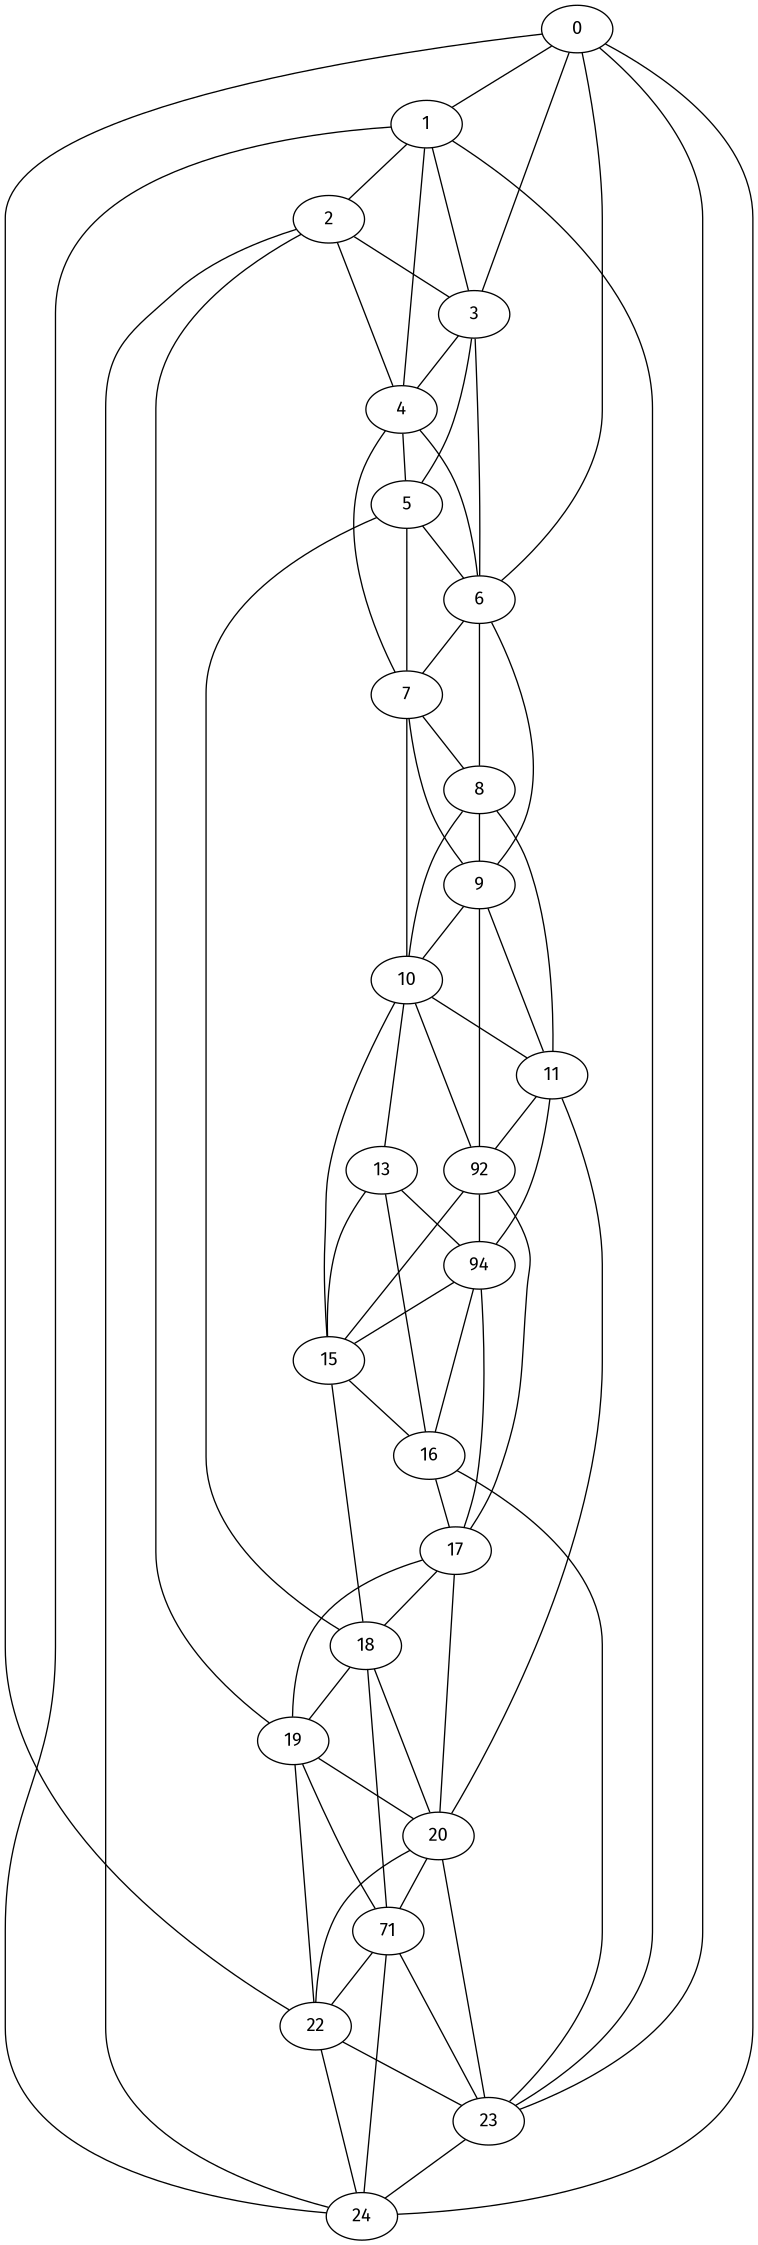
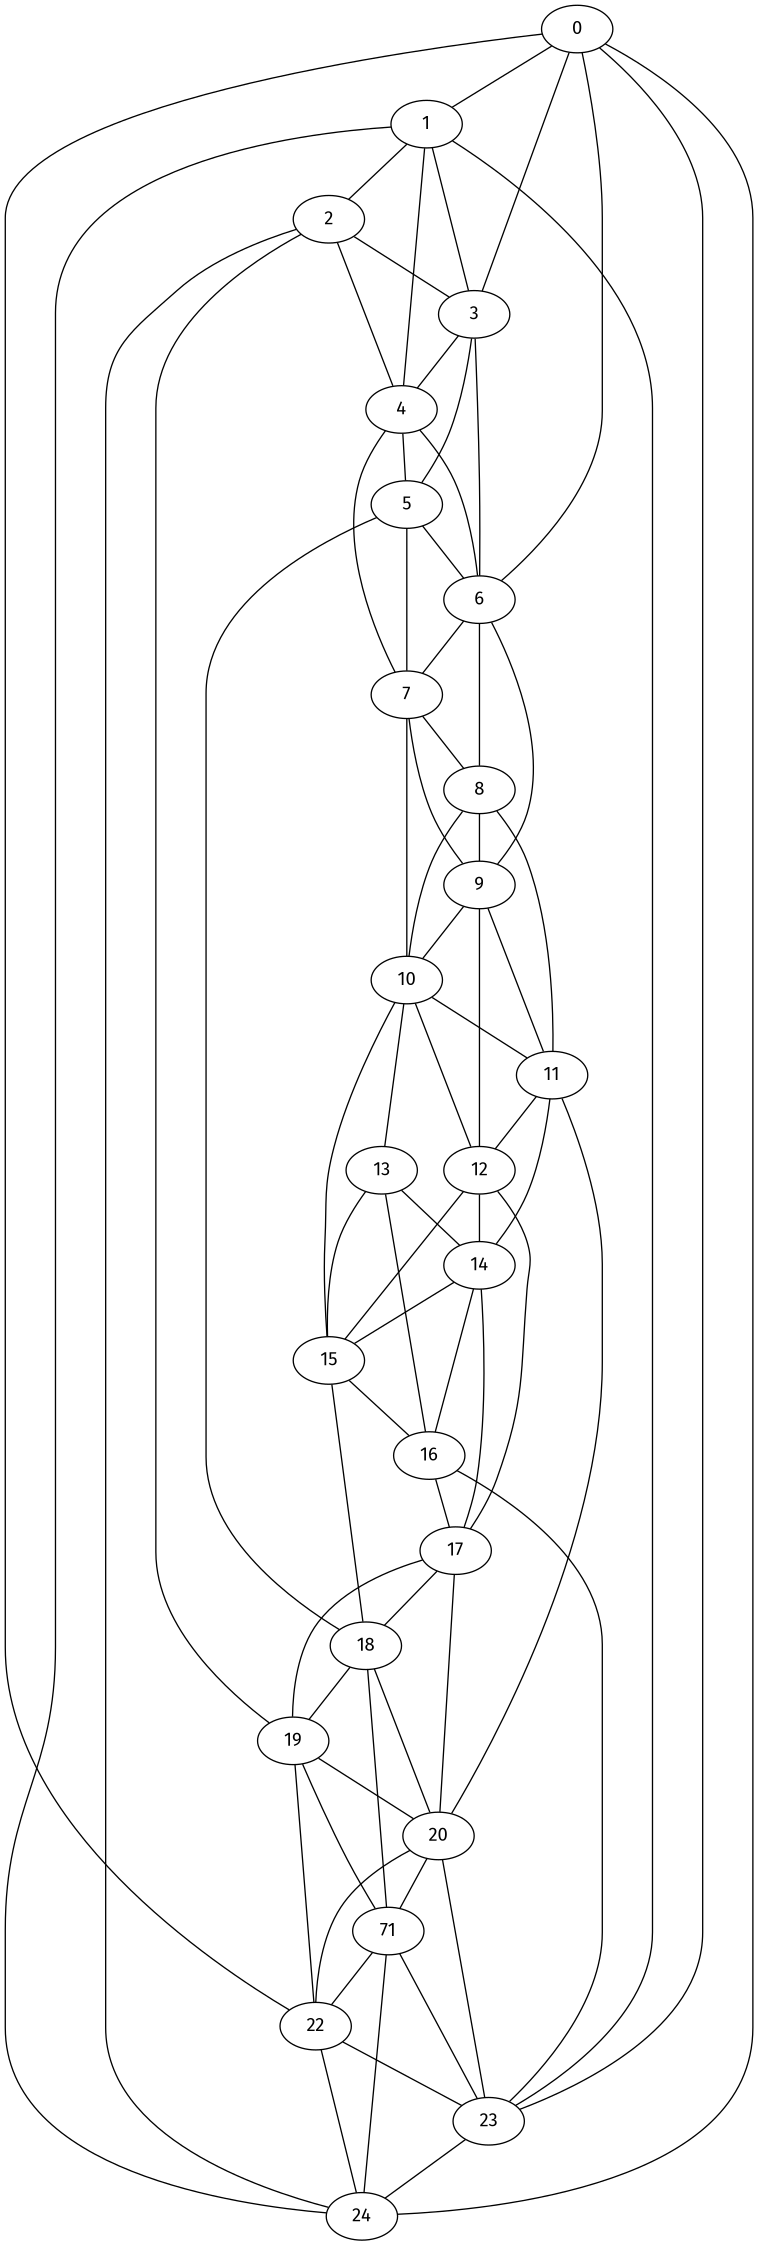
(479, 1170) -> (479, 1170)
(479, 1265) -> (479, 1265)
